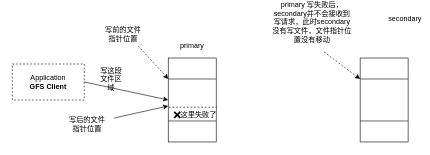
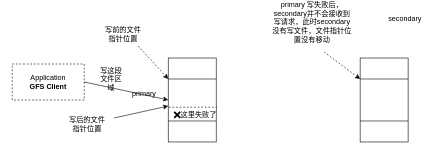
(192, 46) -> (144, 94)
